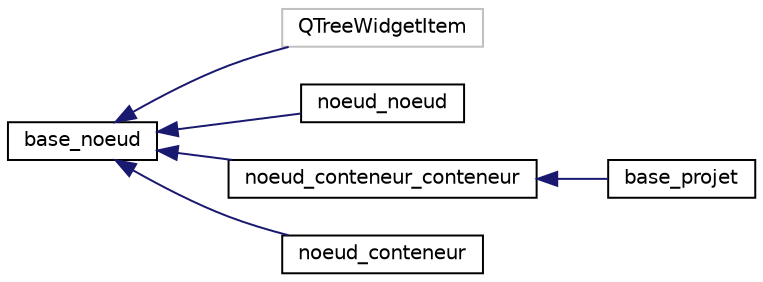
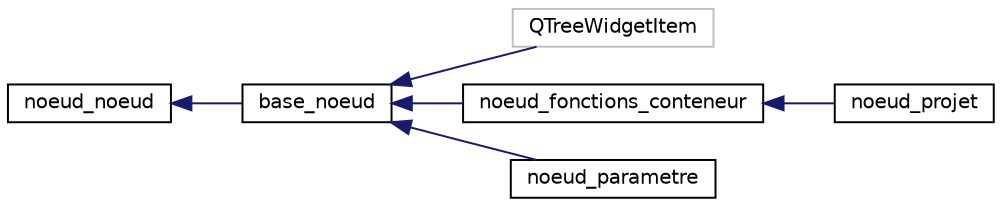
(239, 121) -> (217, 103)
(383, 179) -> (613, 103)
(682, 179) -> (914, 103)
(383, 254) -> (613, 179)
